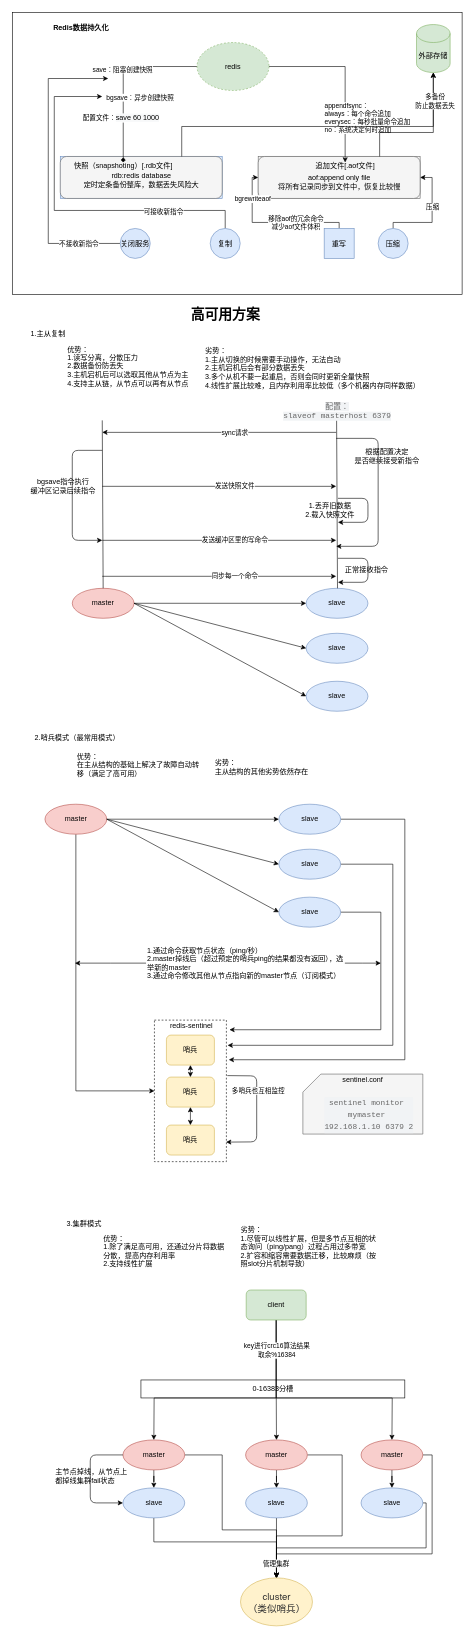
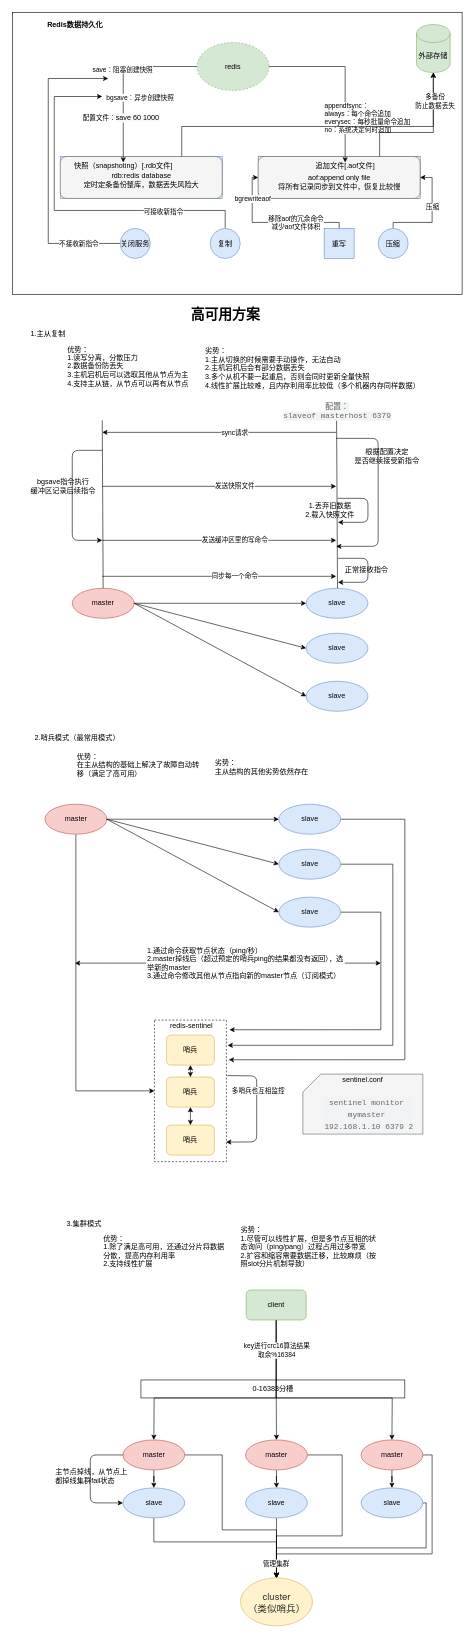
(81, 27) -> (75, 24)
(123, 156) -> (123, 156)
